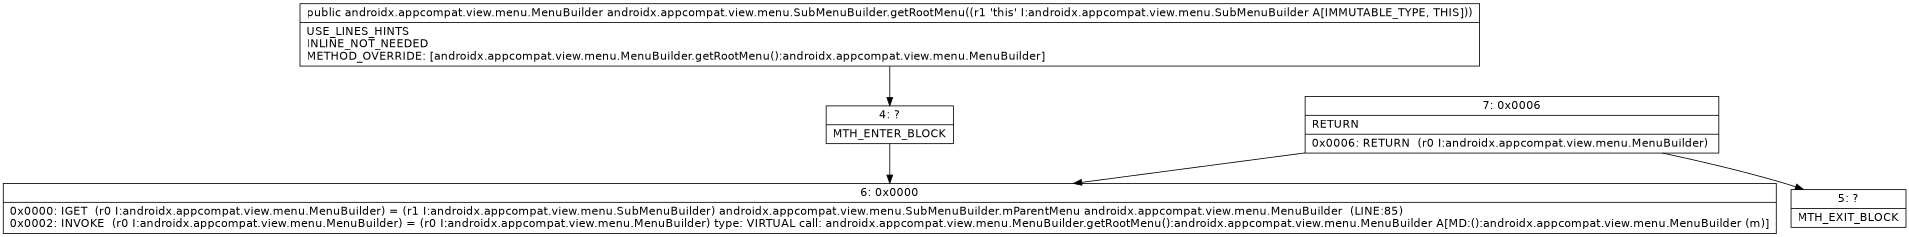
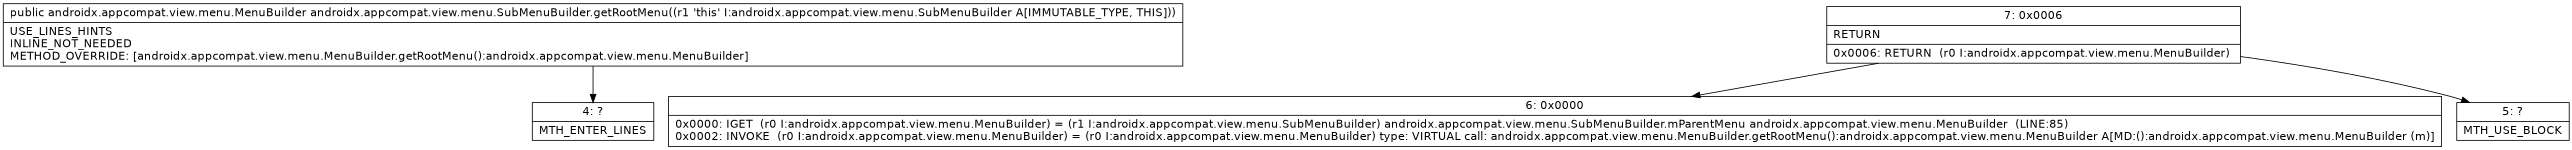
(890, 134) -> (593, 131)
(890, 159) -> none
(1849, 218) -> (2513, 131)
